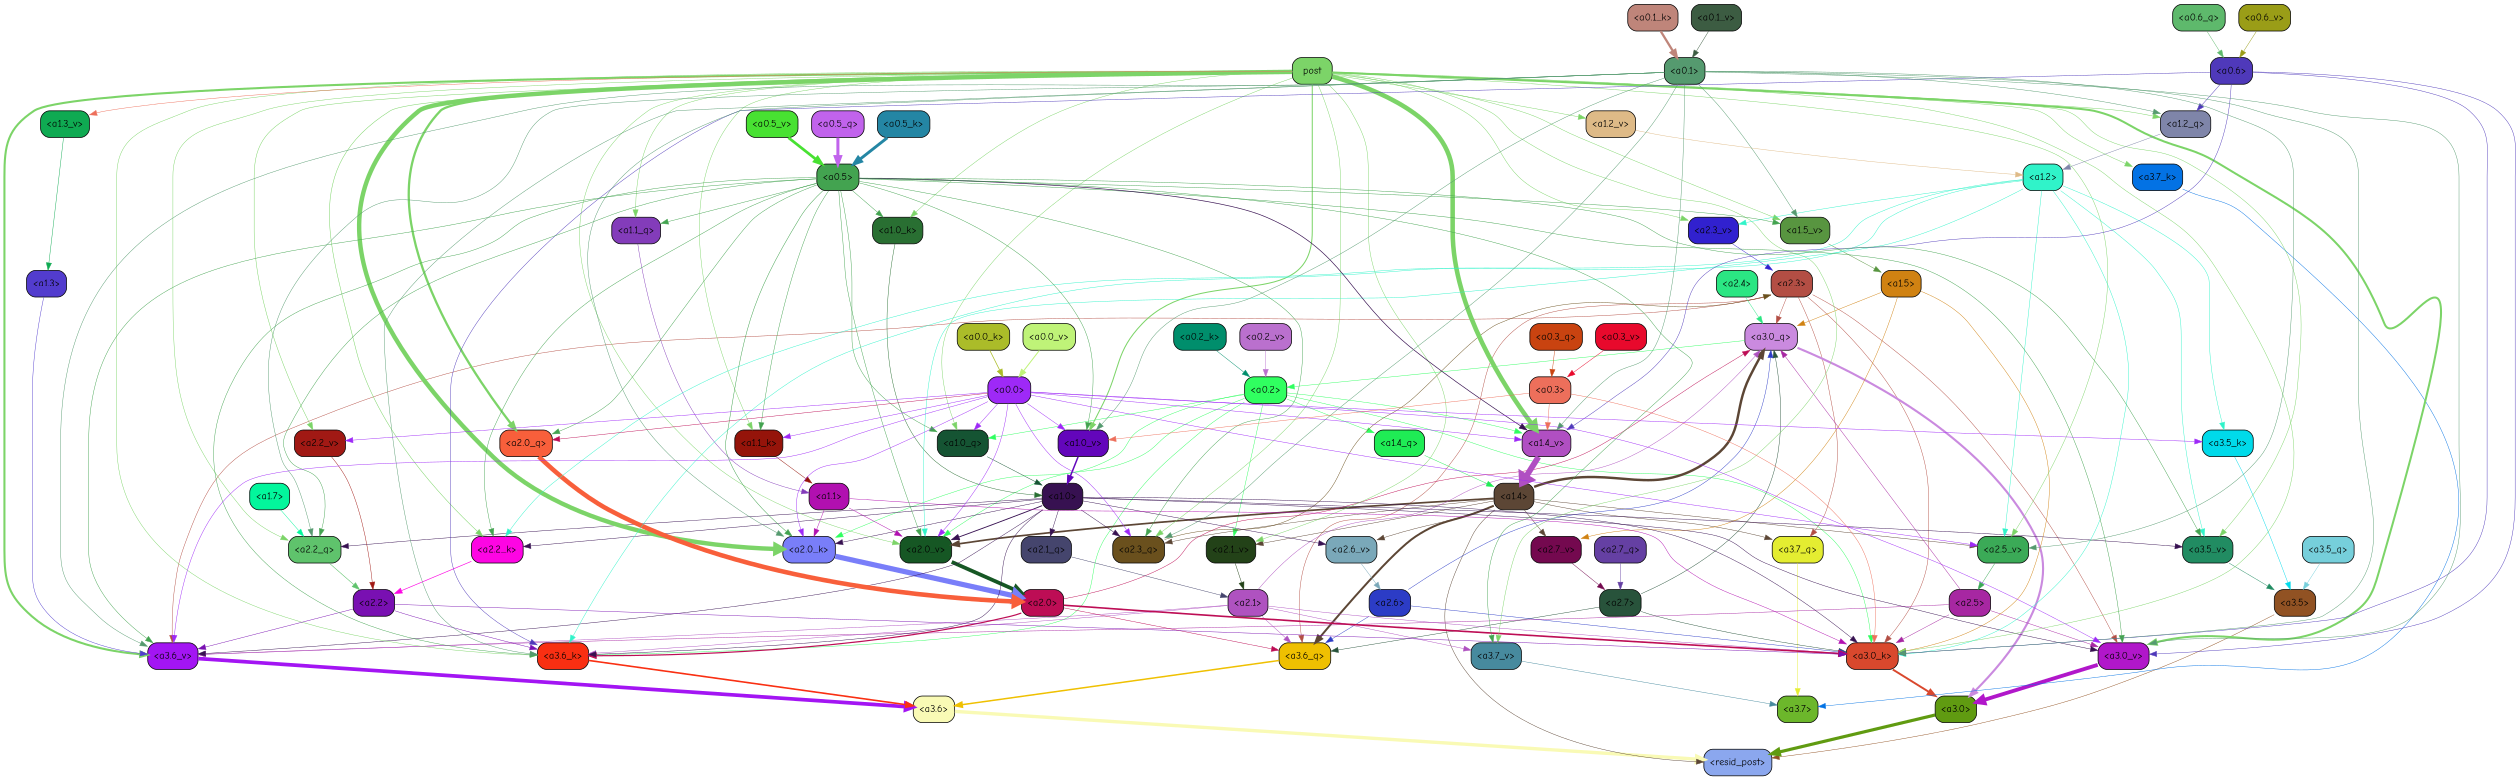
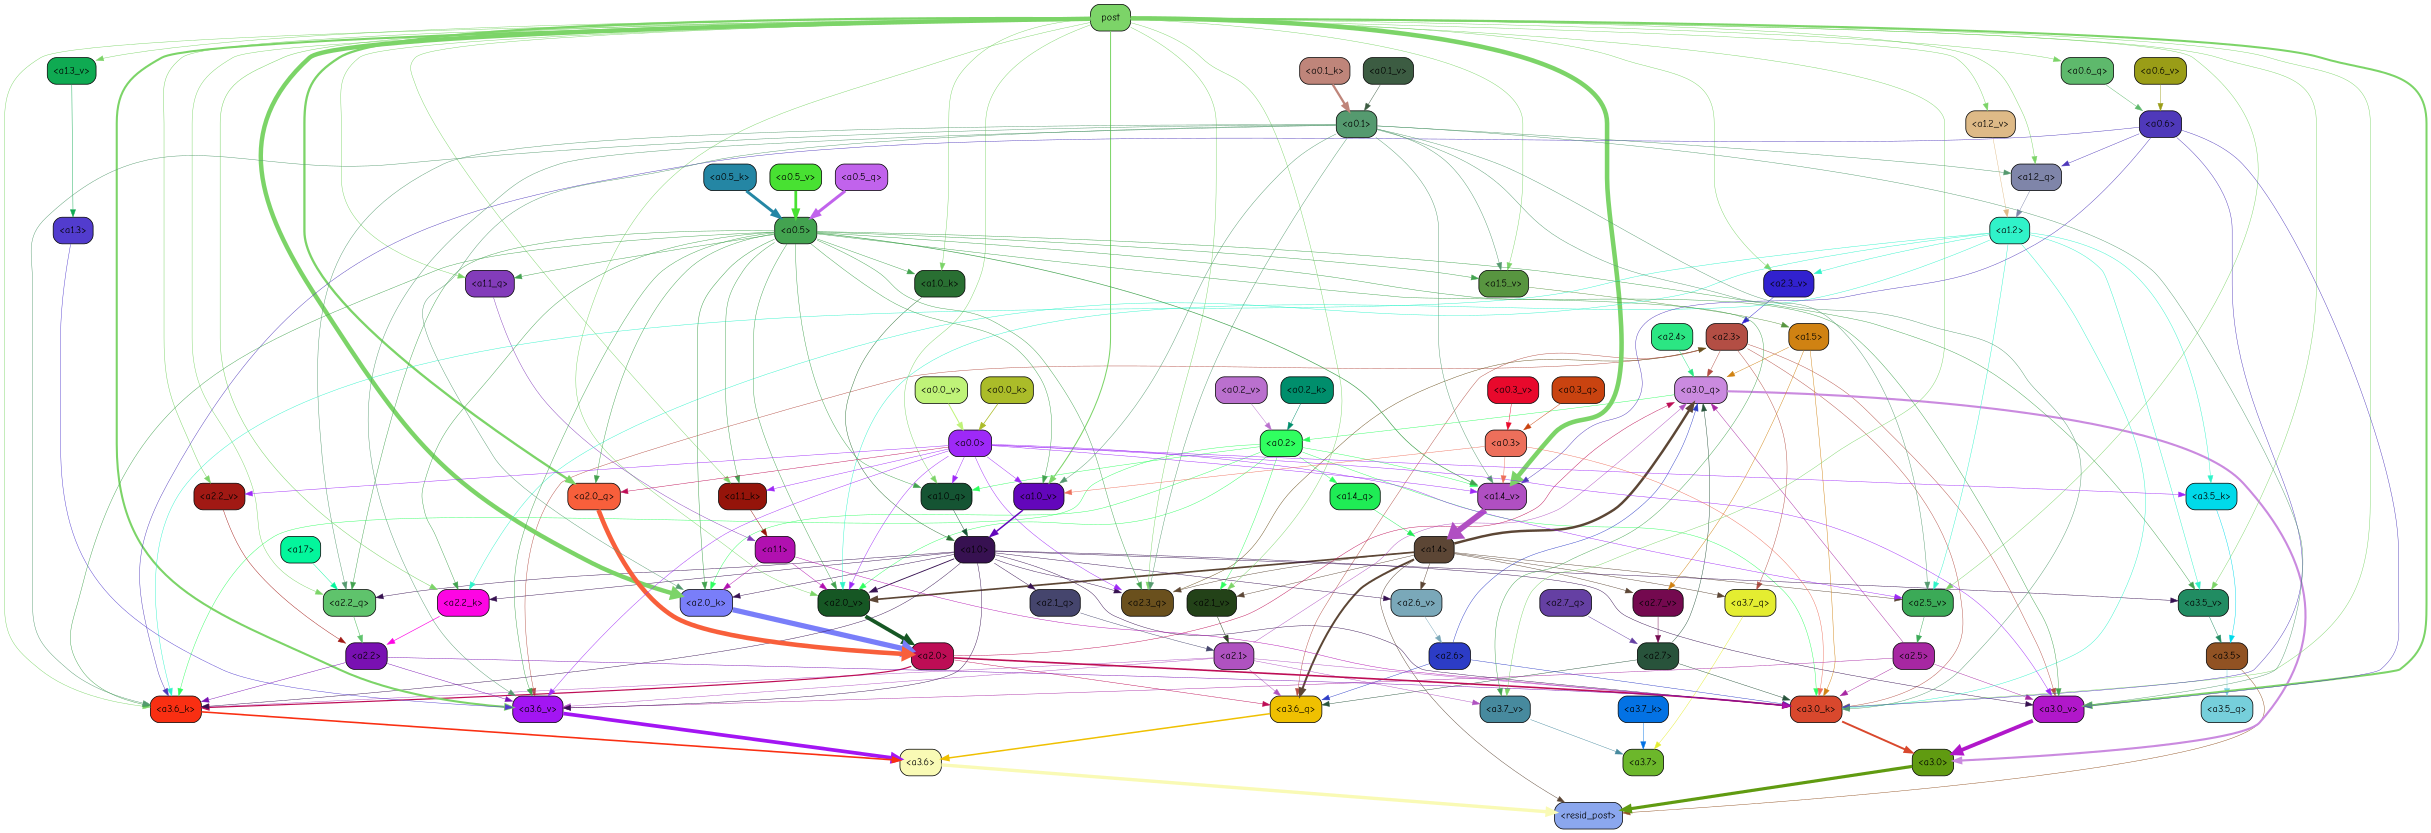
(694, 77) -> (596, 24)
(1737, 90) -> (1593, 27)
(1229, 206) -> (1133, 294)
(873, 455) -> none
(2314, 573) -> (2227, 679)
